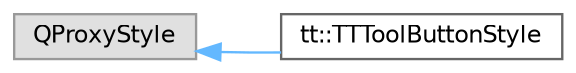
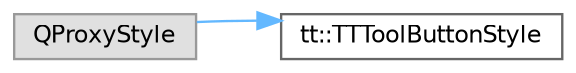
(251, 53) -> (227, 21)
